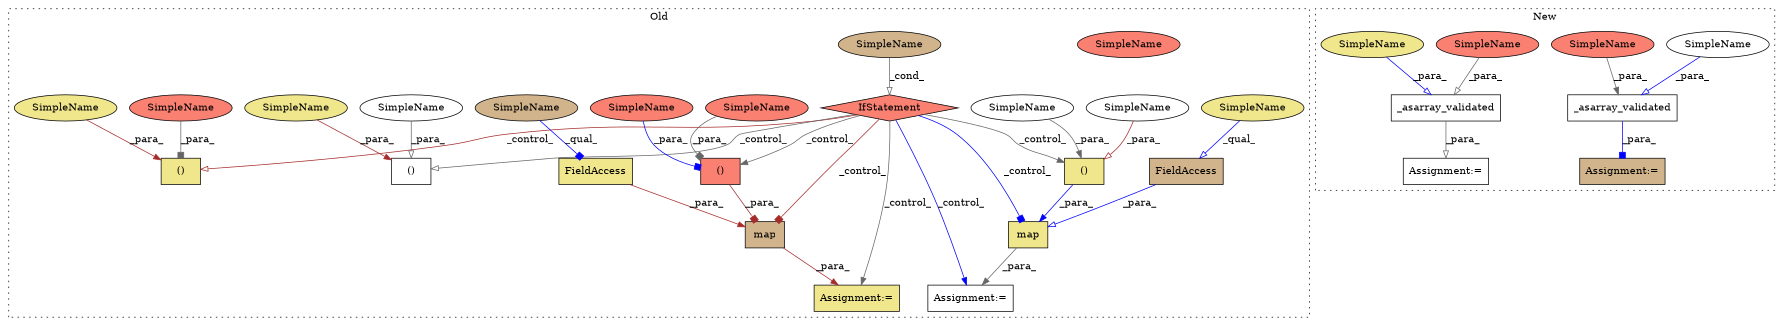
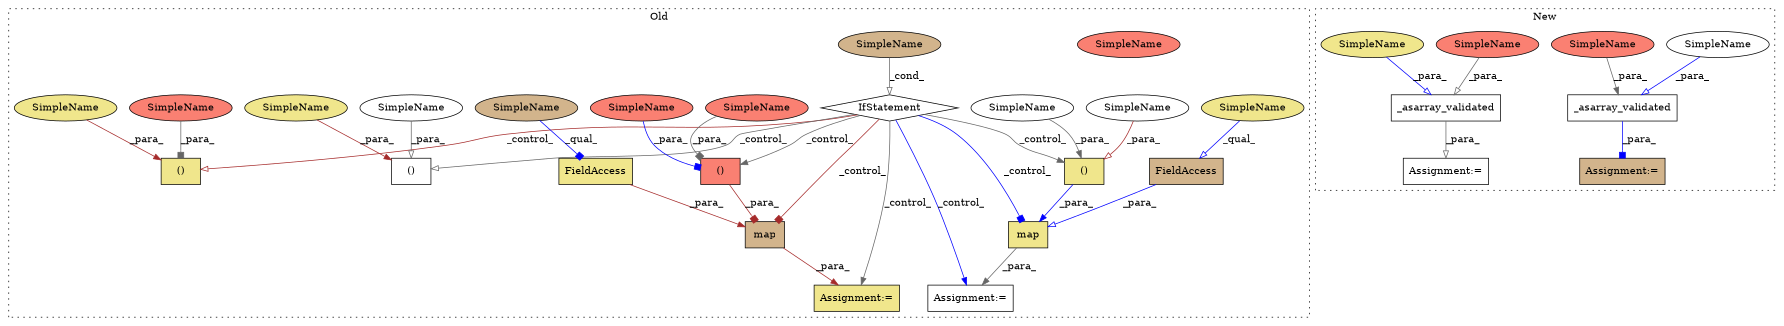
(890, 108) -> (890, 108)
